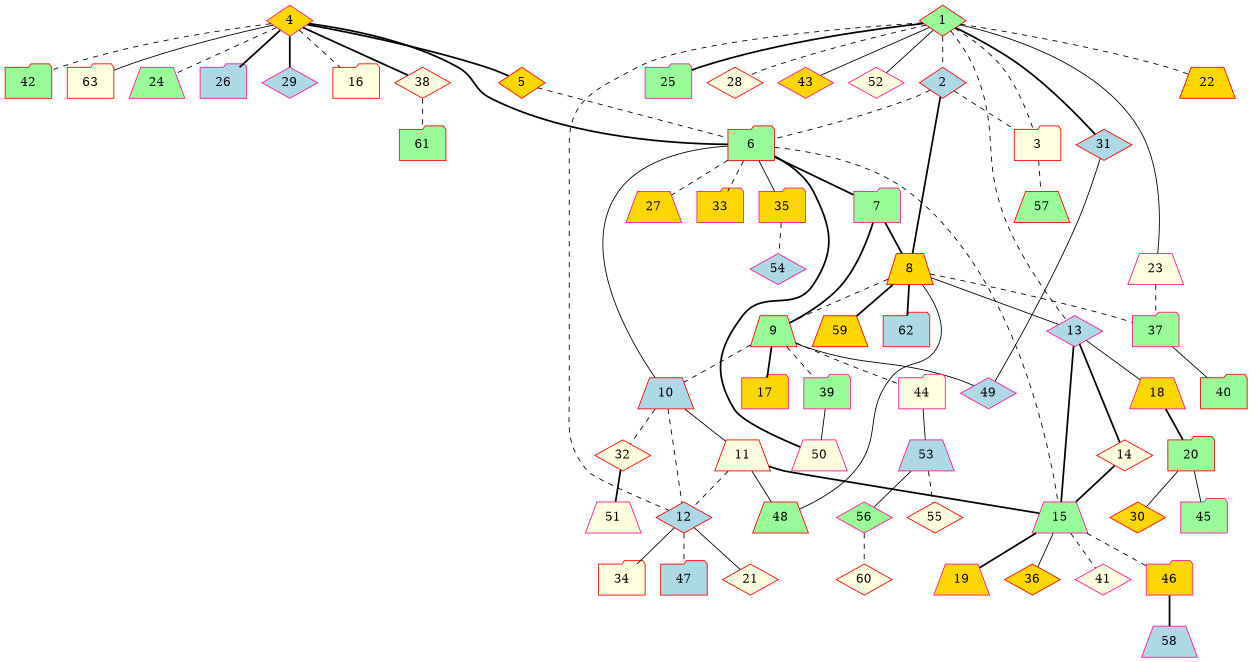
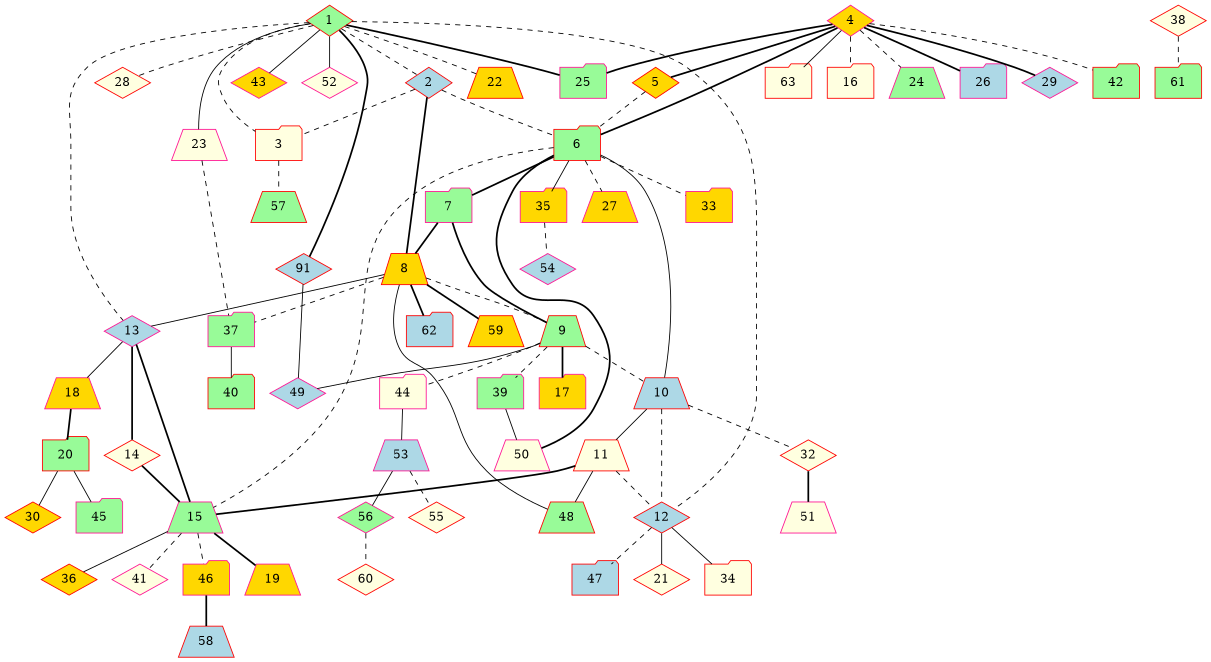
(355, 51) -> (719, 45)
(1104, 145) -> (304, 269)
(1170, 642) -> (206, 642)
